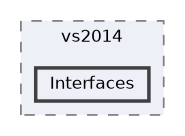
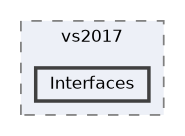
(92, 37) -> (92, 37)
